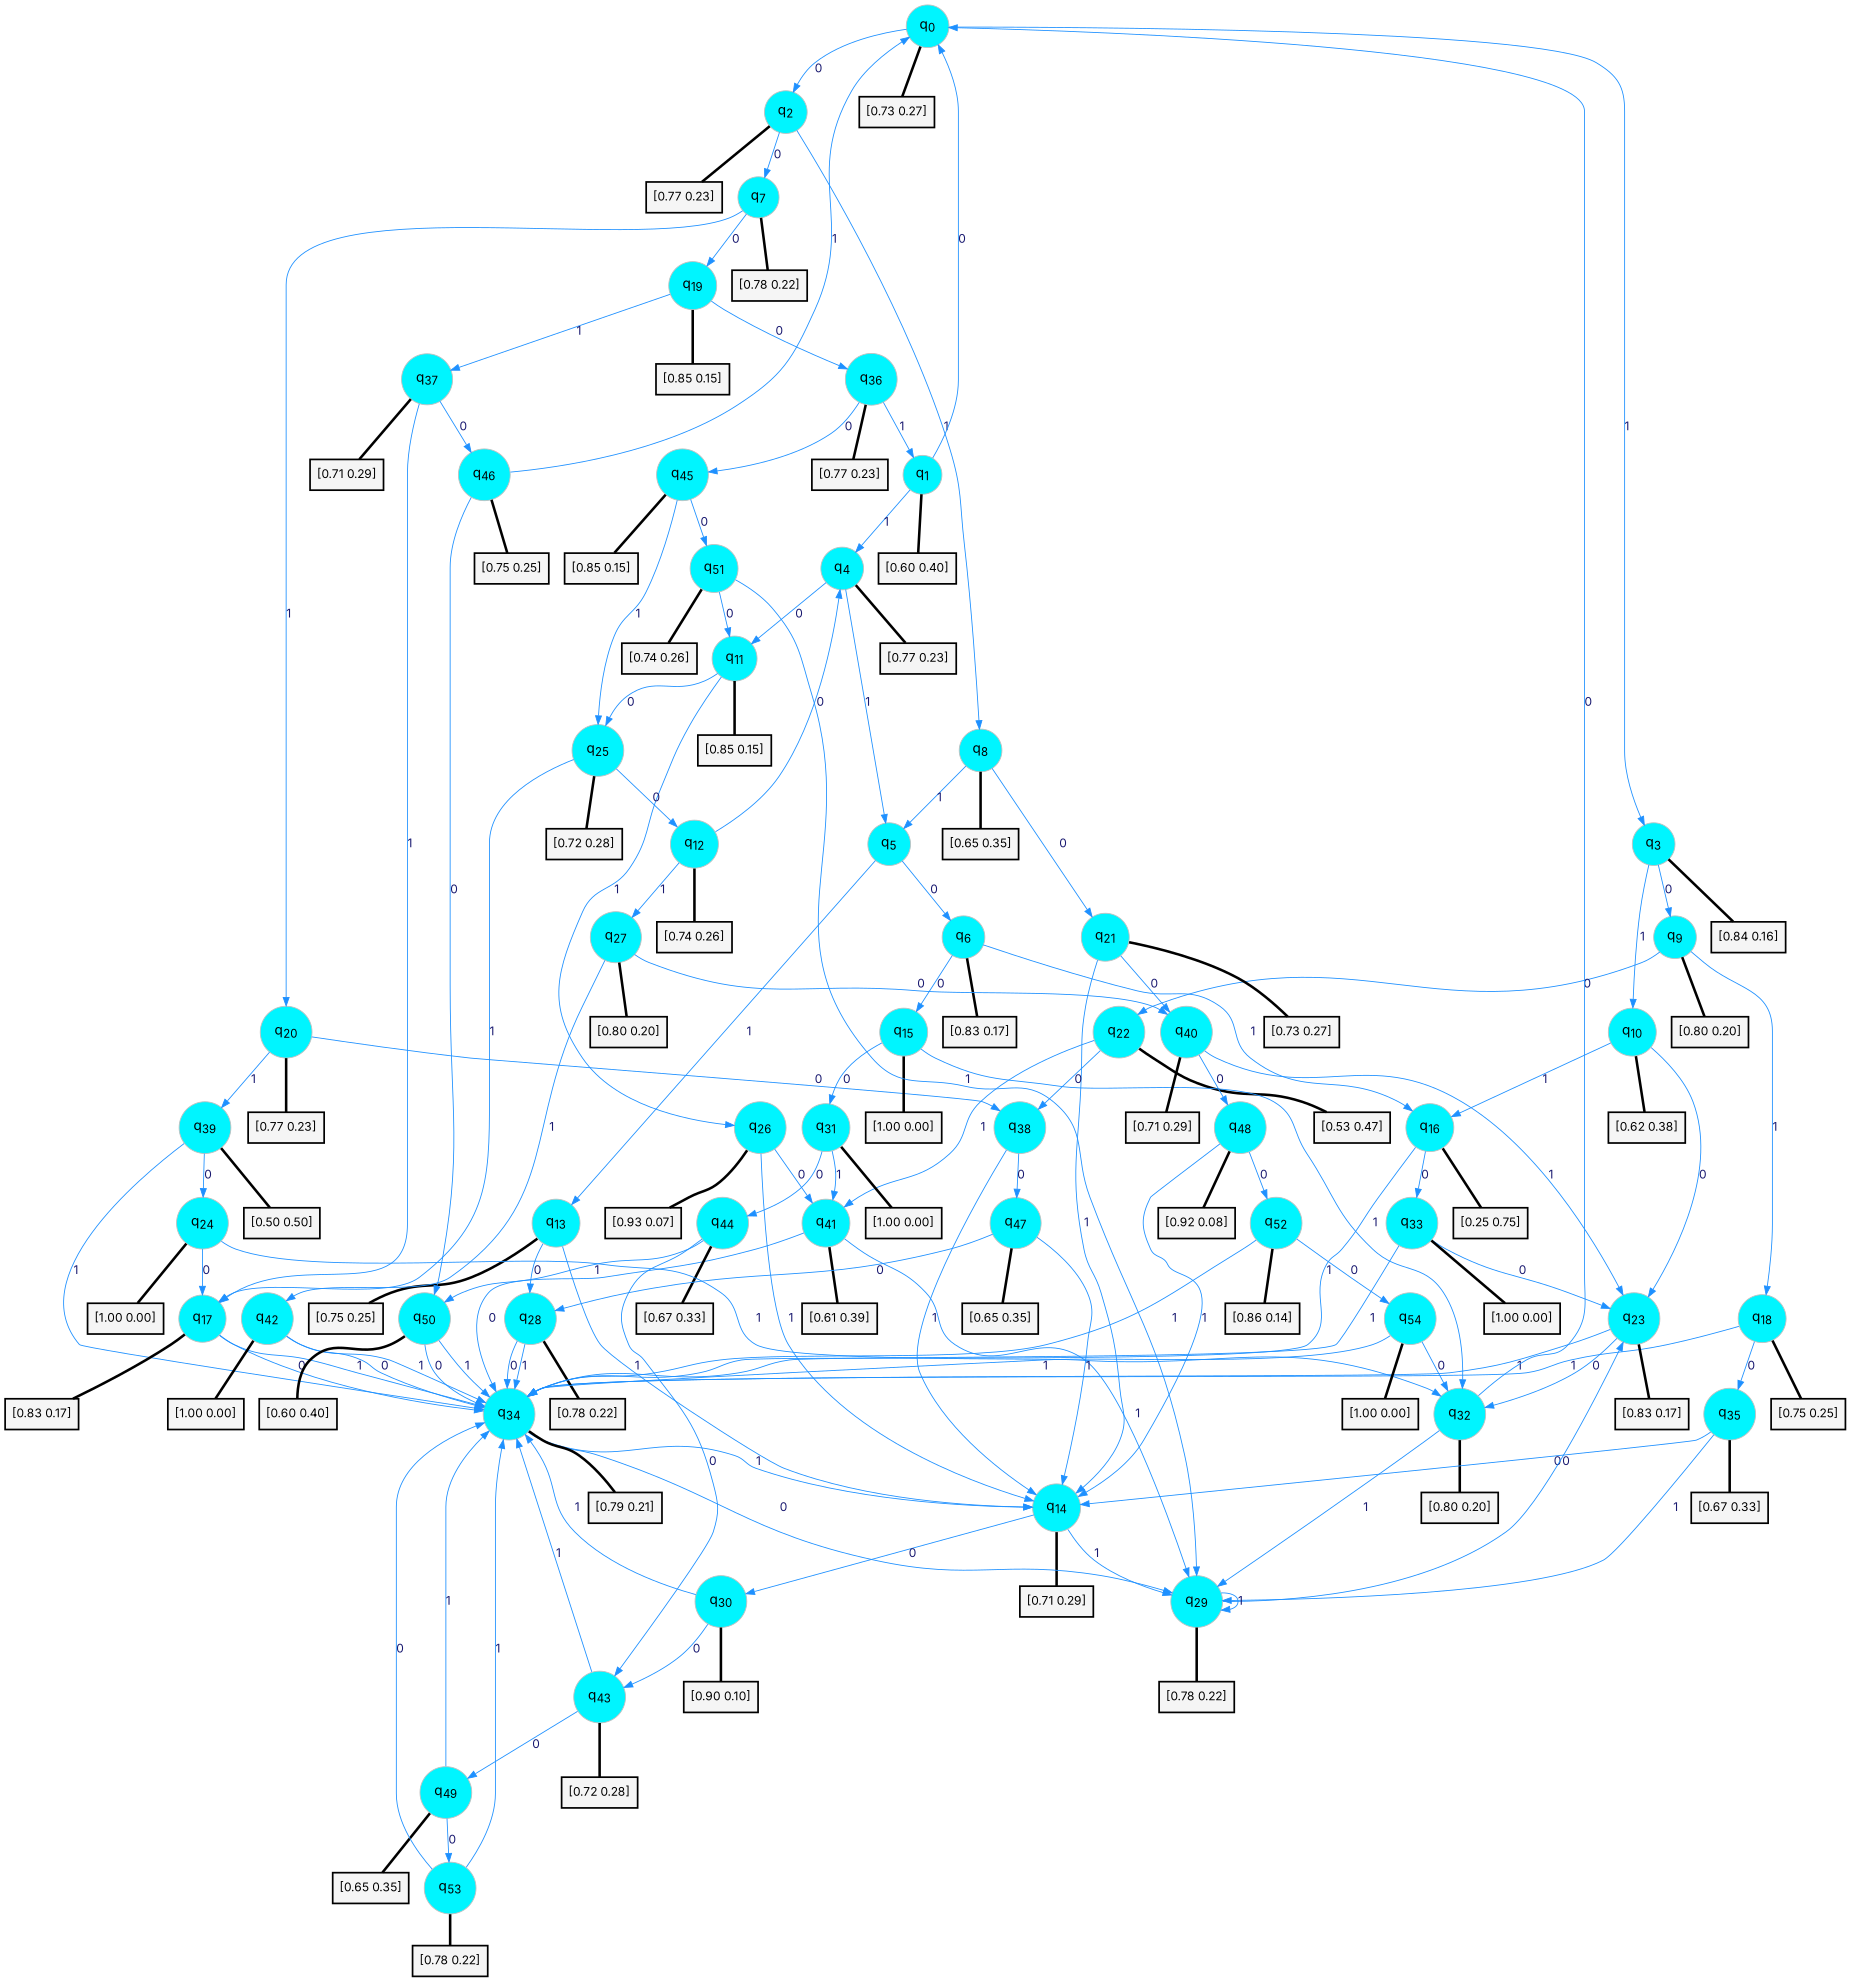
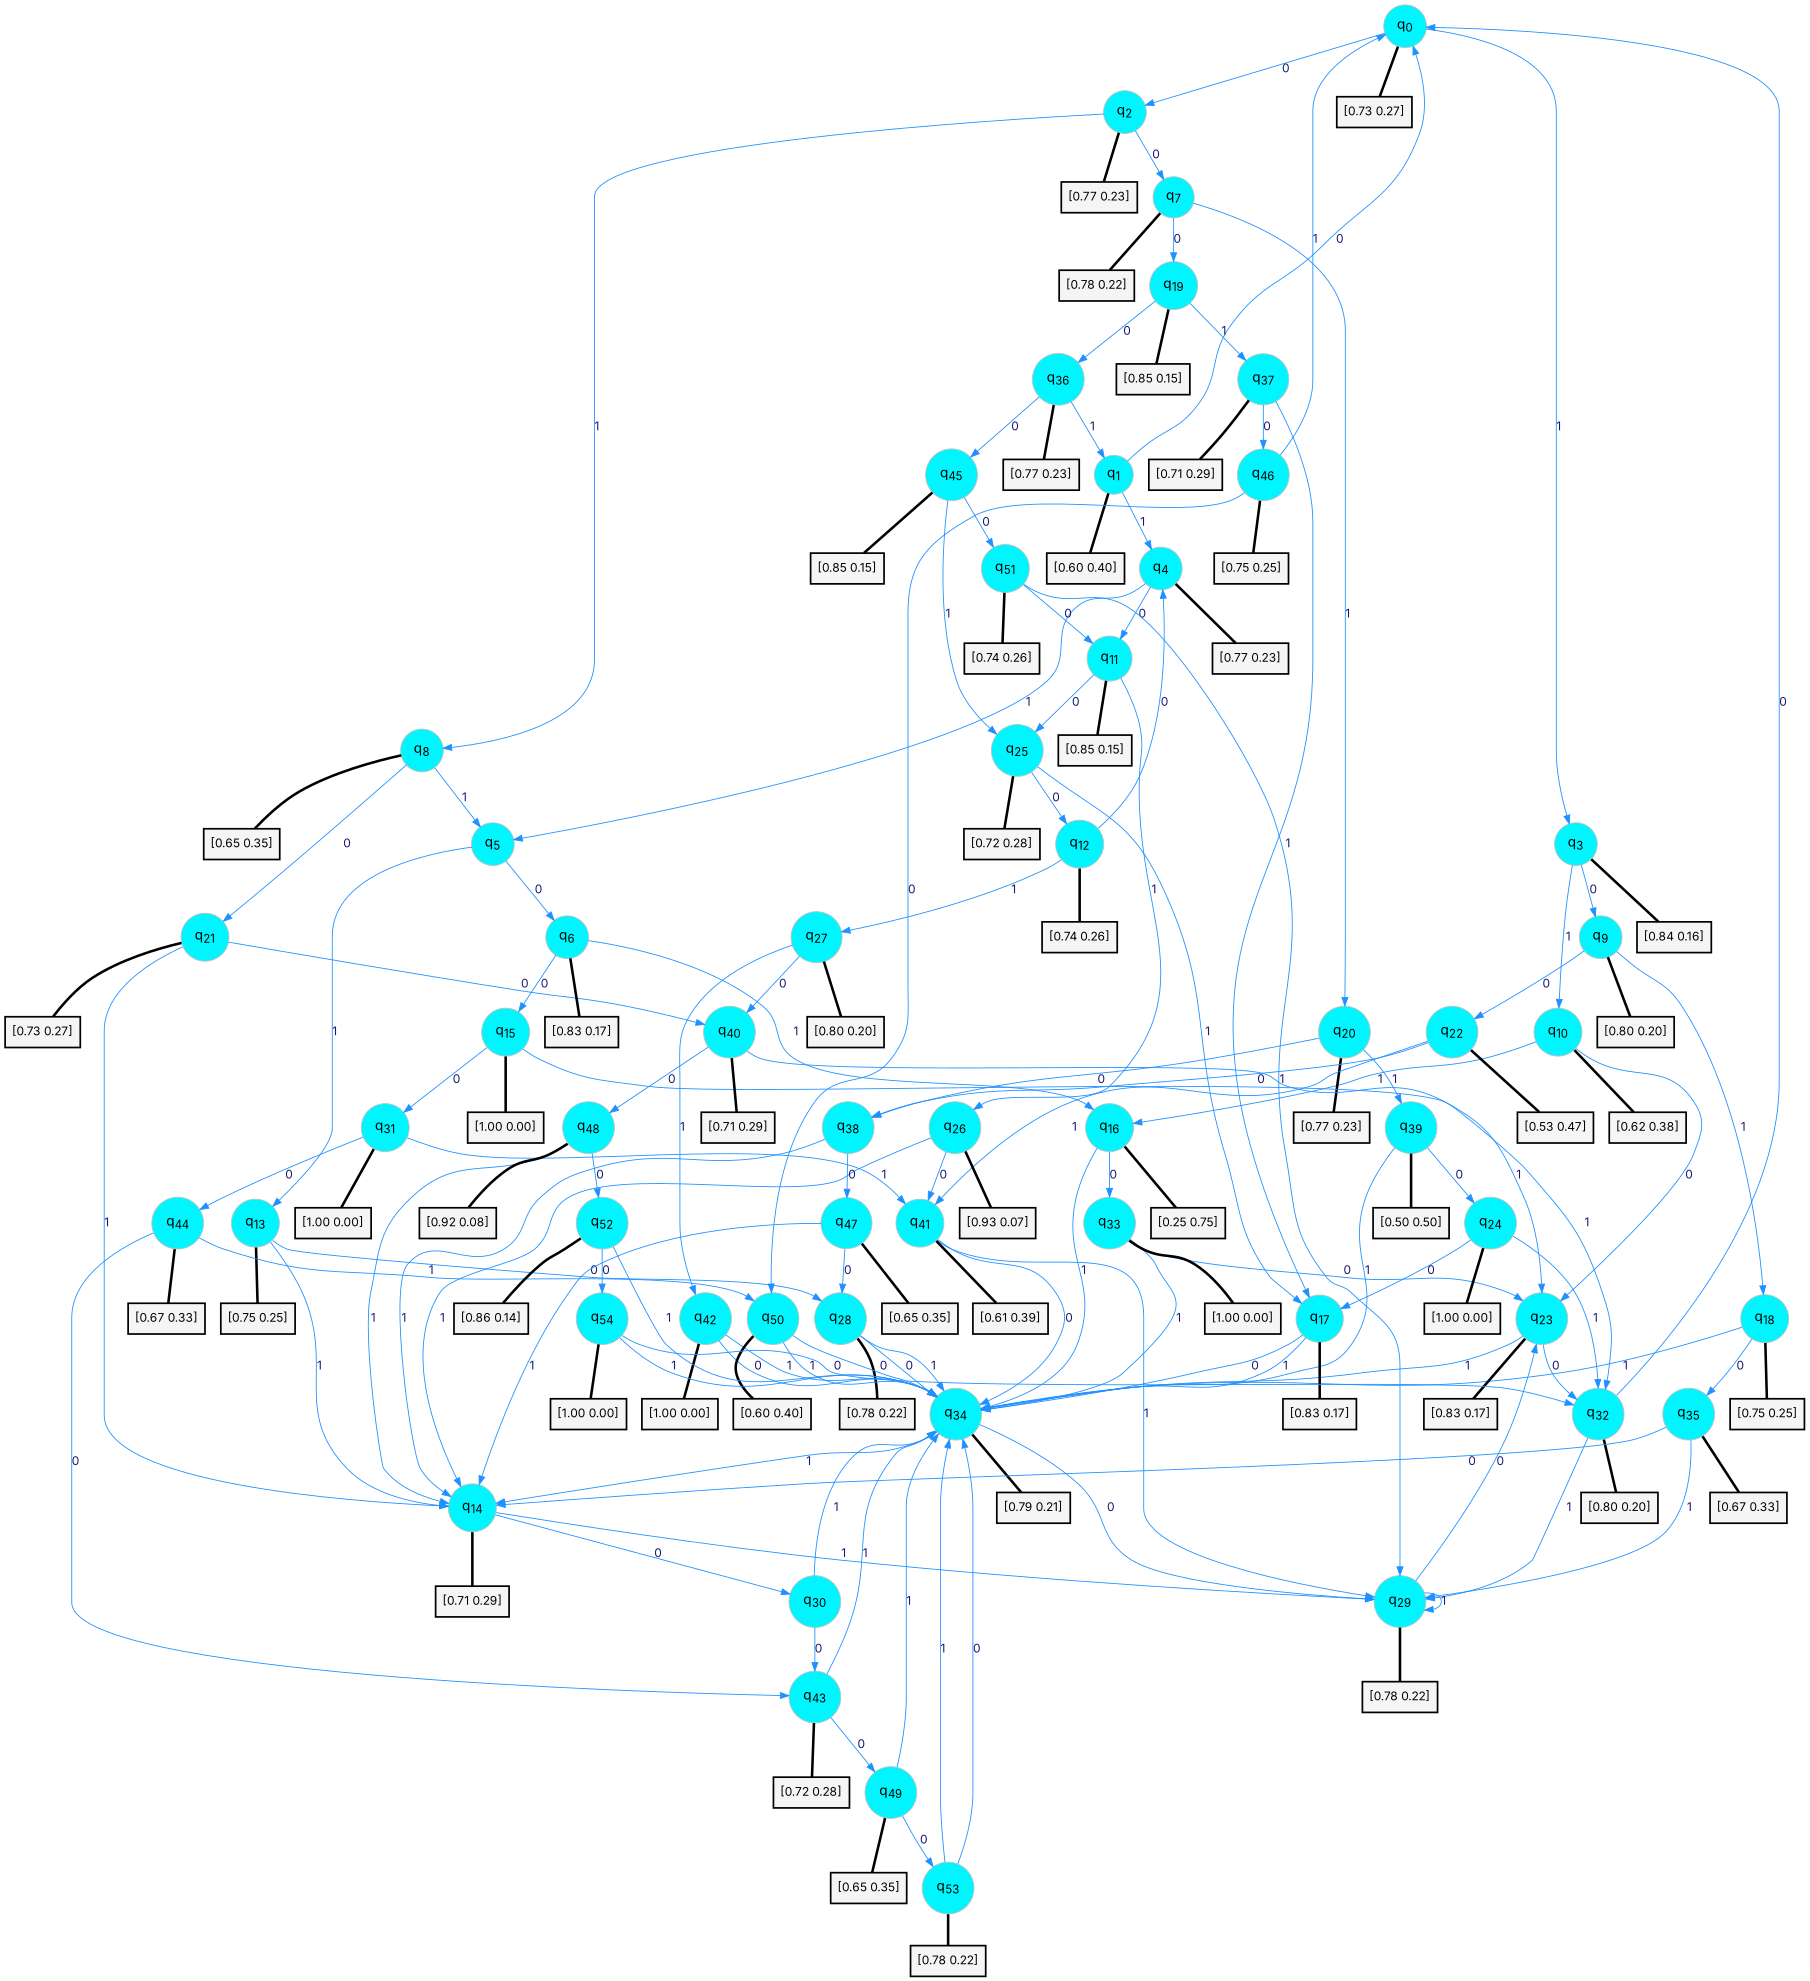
(721, 1697) -> none
